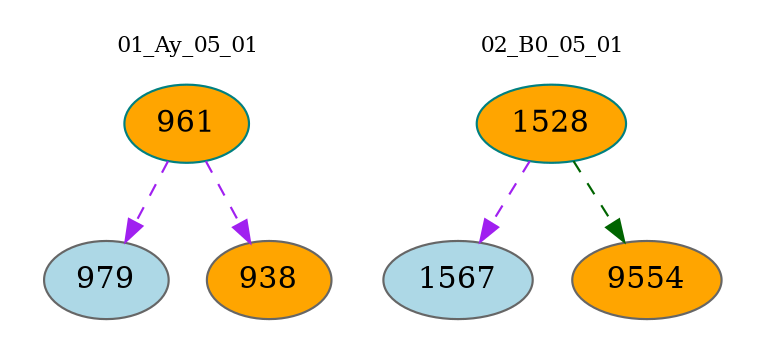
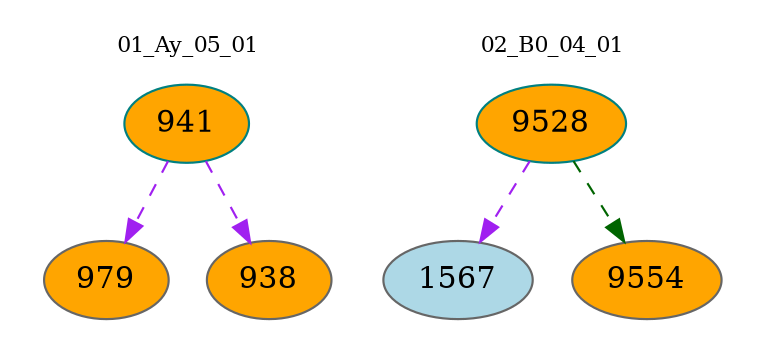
(552, 47) -> (552, 47)
(187, 124) -> (187, 124)
(551, 124) -> (551, 124)
(106, 280) -> (106, 280)
